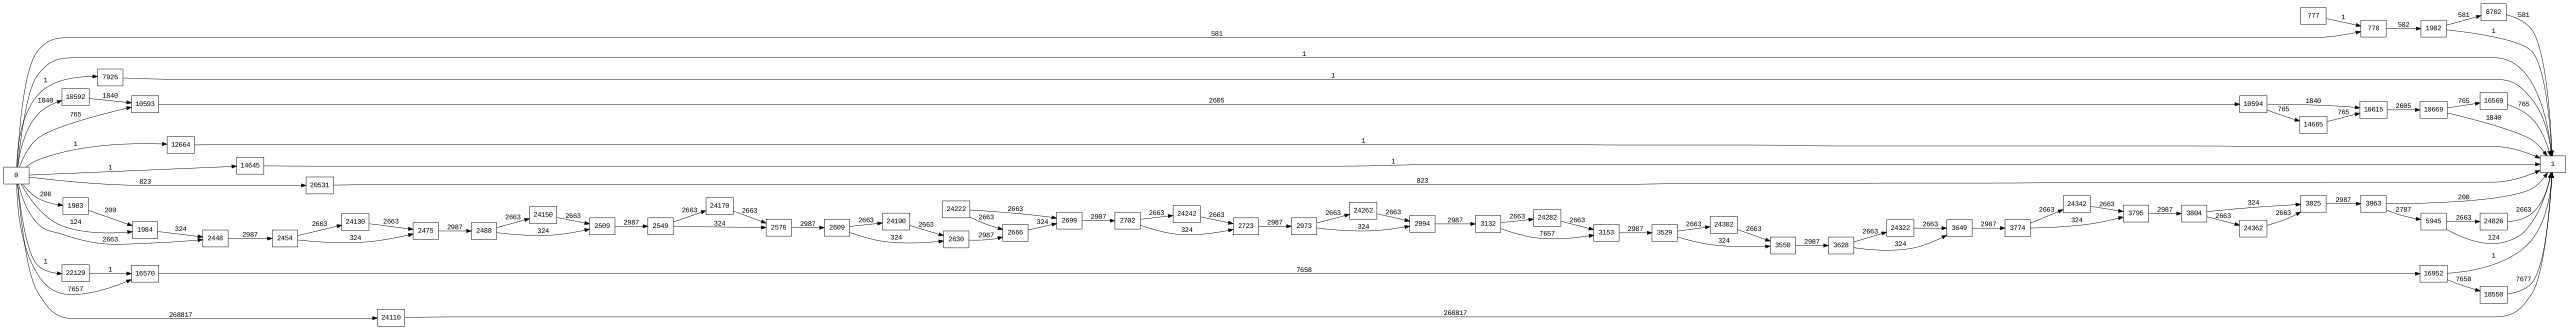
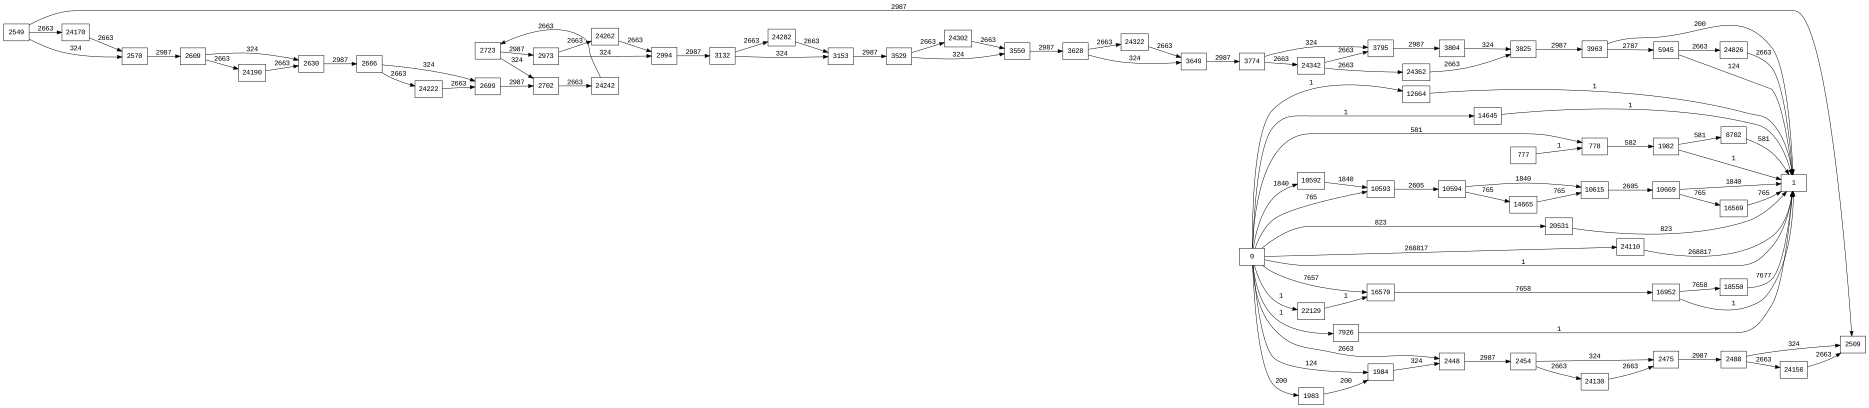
(2221, 220) -> (1361, 71)
(984, 223) -> (395, 80)
(629, 226) -> (1075, 11)
(1547, 234) -> (782, 54)
(1184, 235) -> (515, 67)
